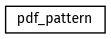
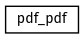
(55, 20) -> (42, 20)
